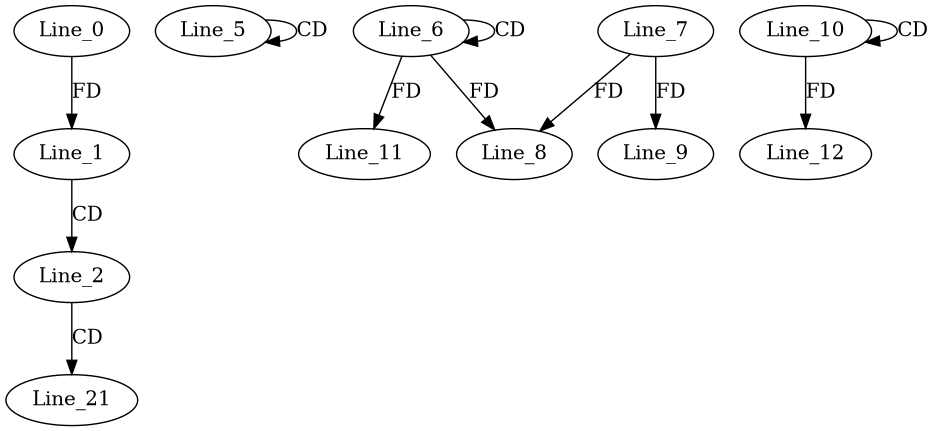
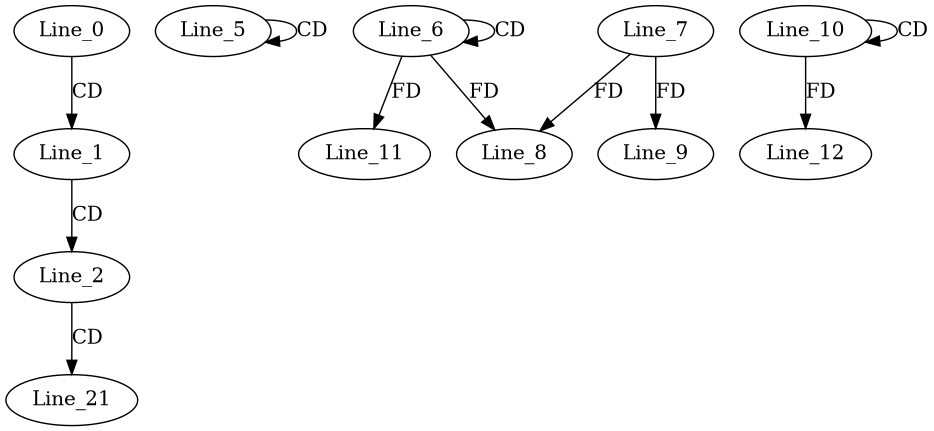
(87, 93) -> (87, 93)
